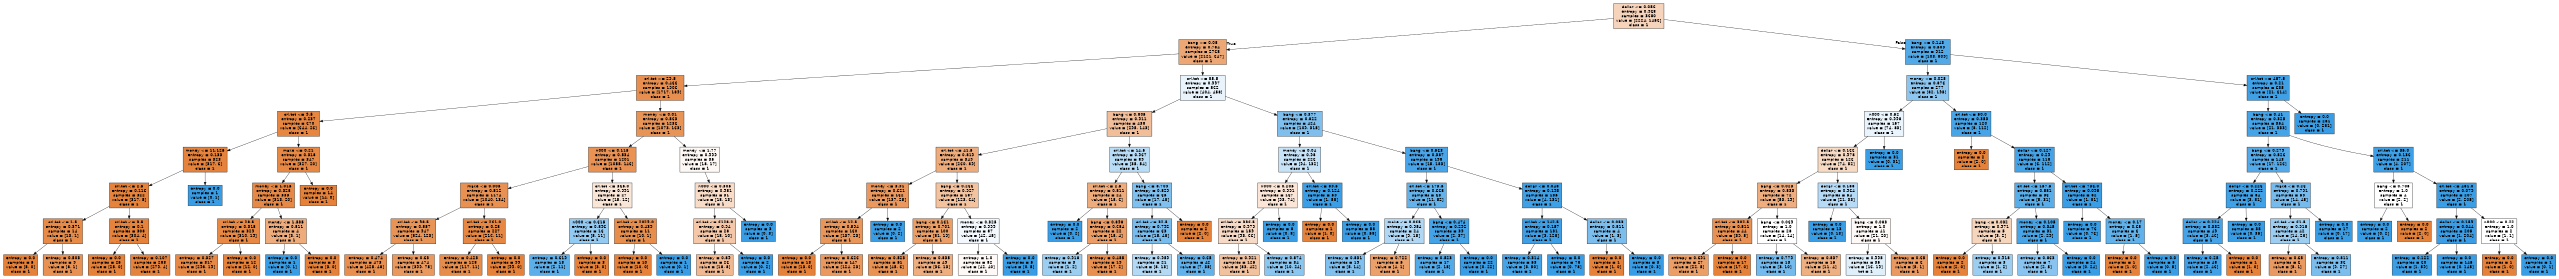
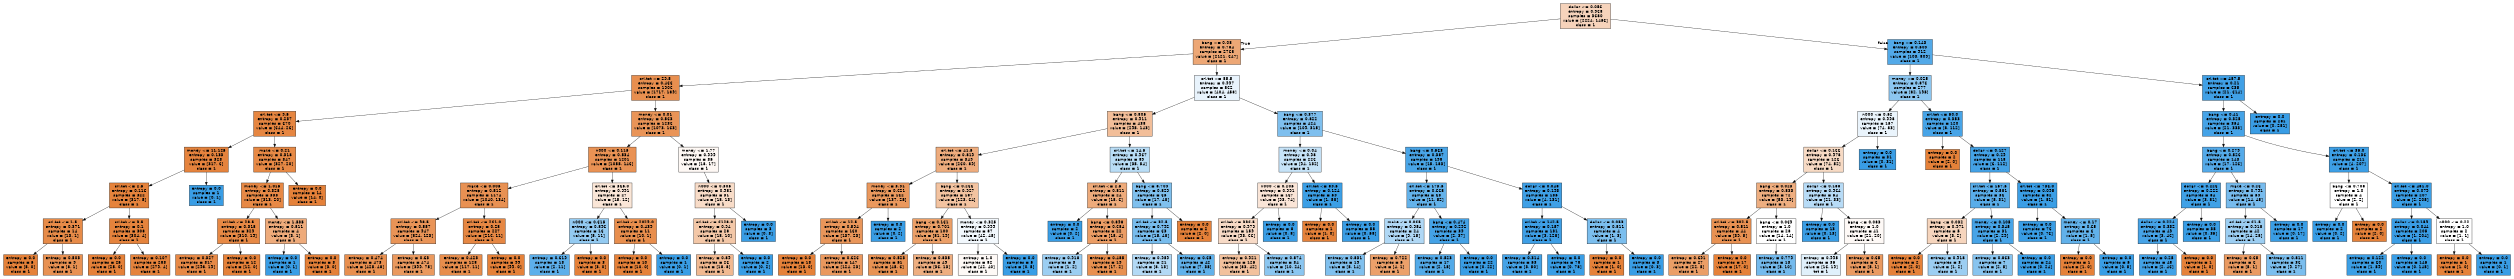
(1821, 265) -> none
